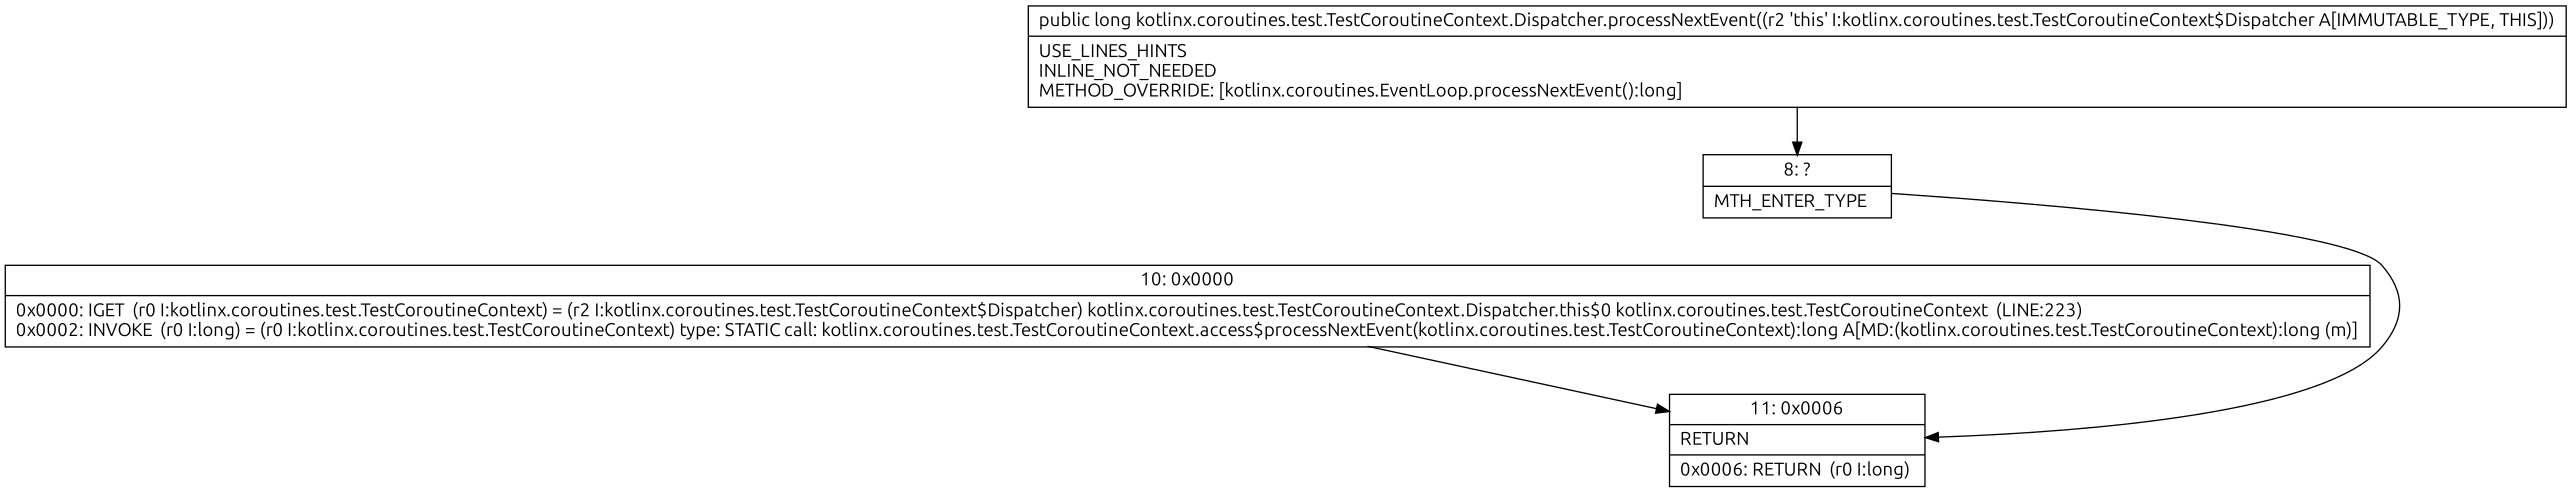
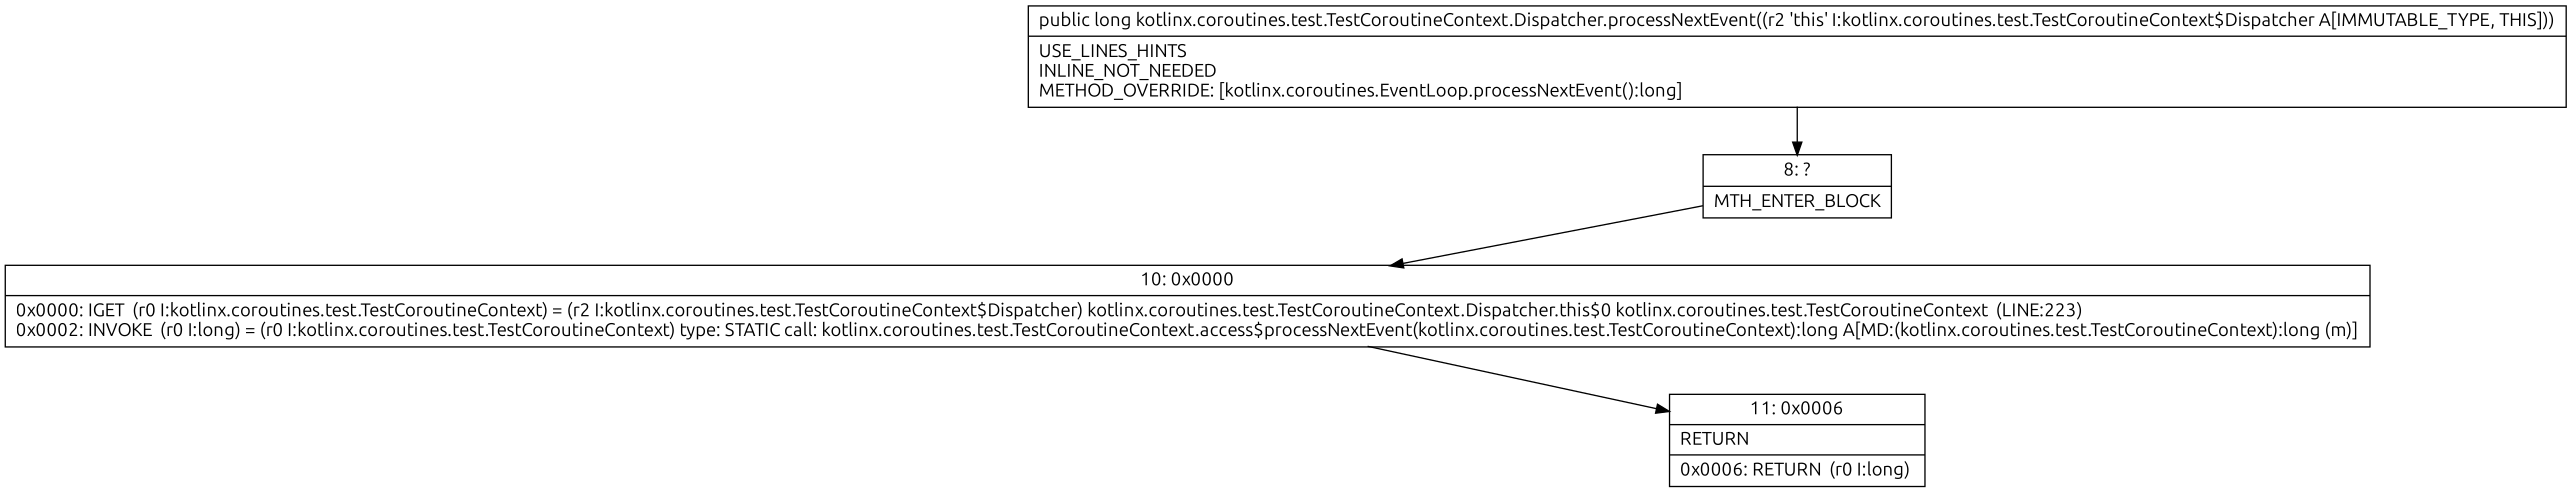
(1791, 201) -> (1797, 201)
(2396, 287) -> (1553, 235)
